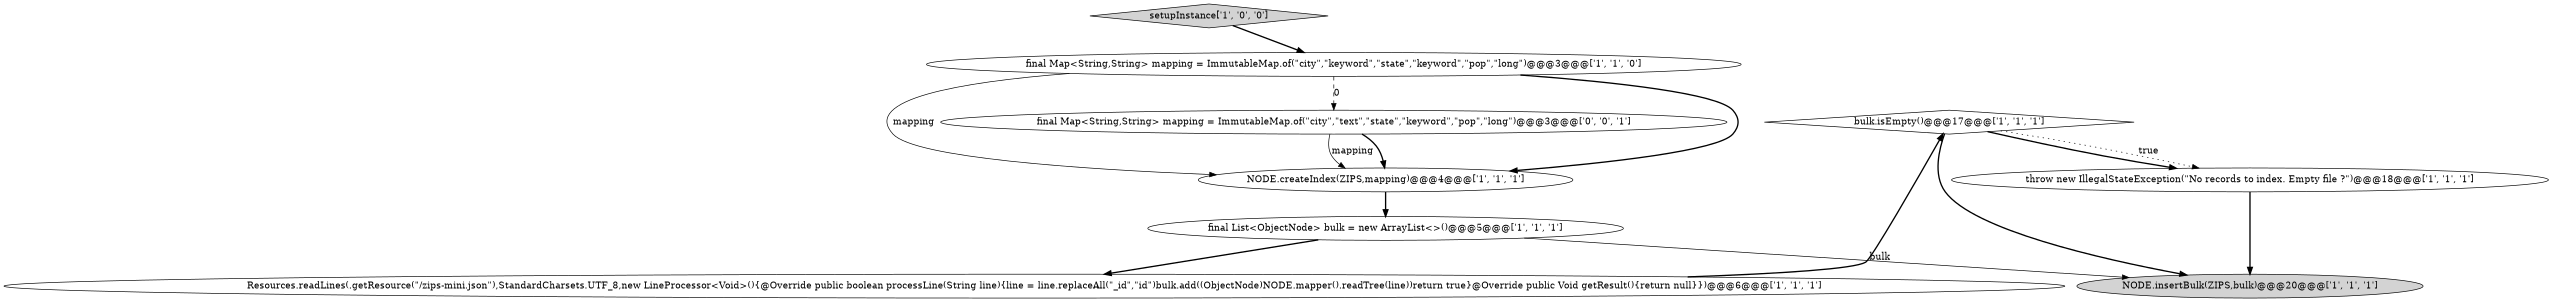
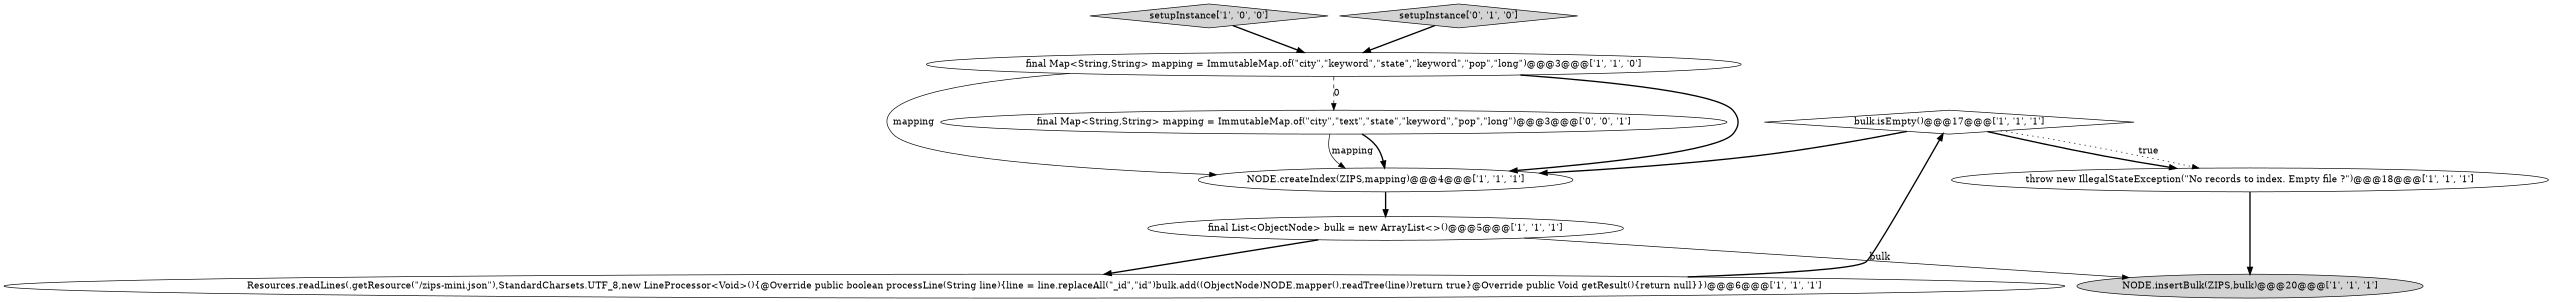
none -> (1459, 16)
(2029, 237) -> (1728, 159)
